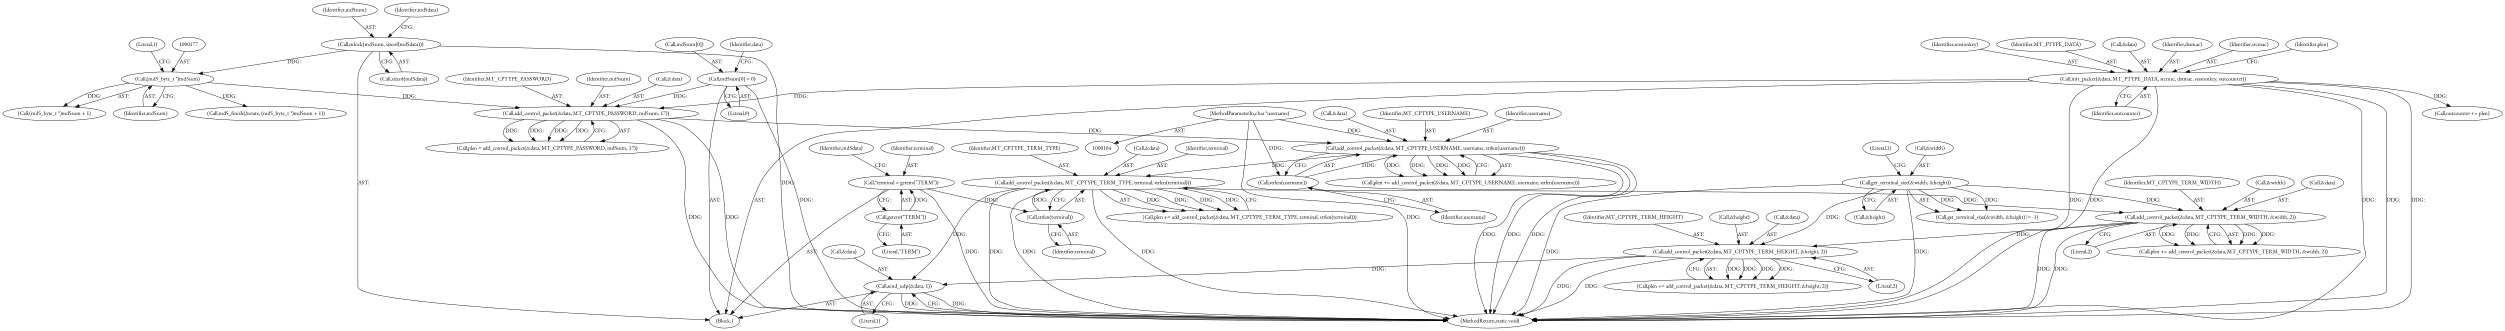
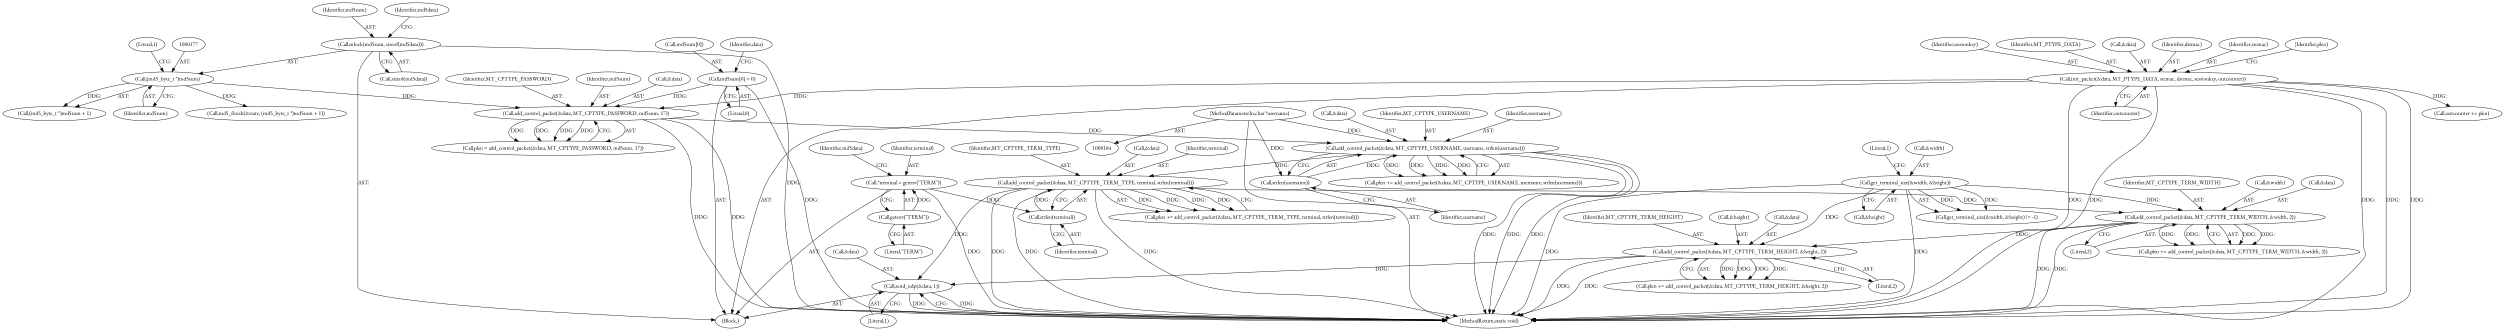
(295, 62) -> (294, 62)
(1414, 217) -> (1415, 217)
